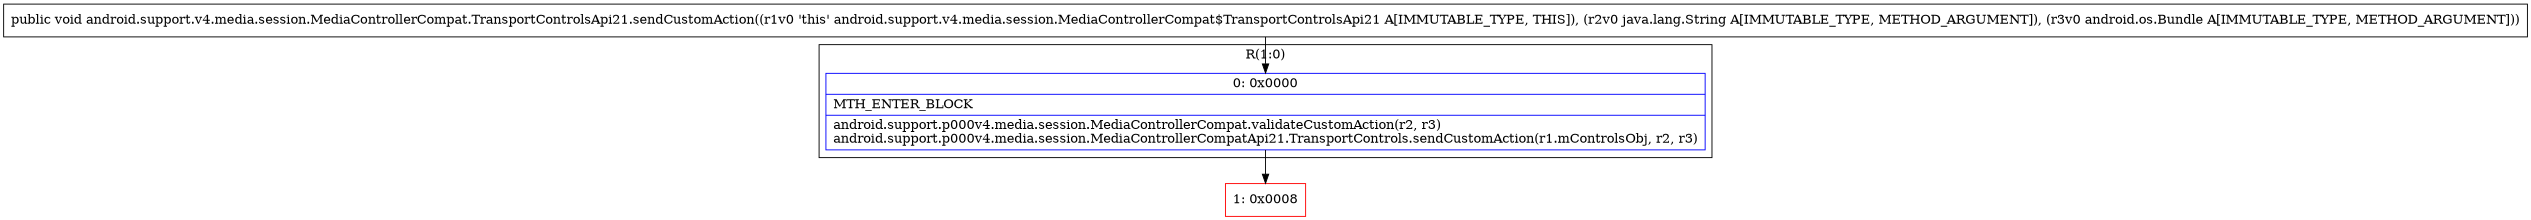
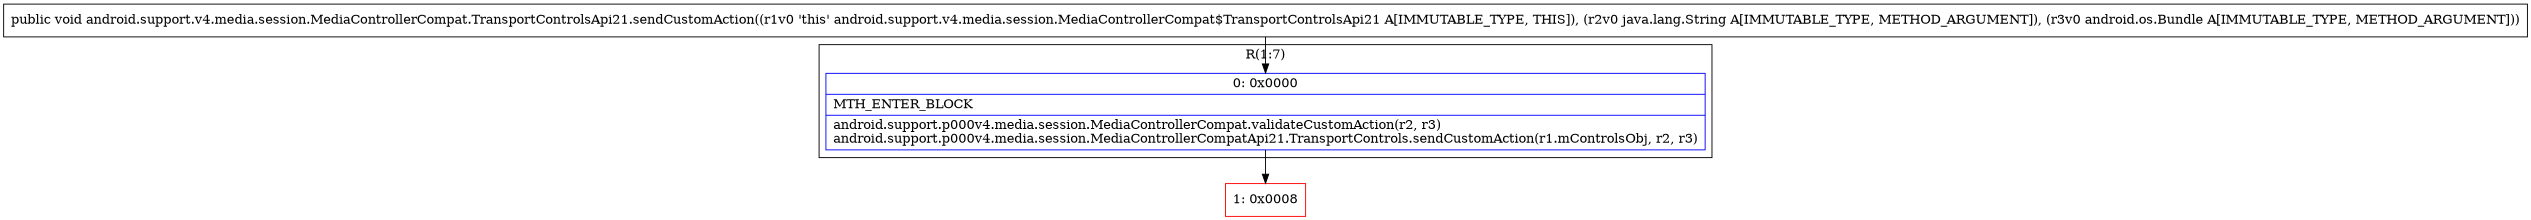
(1266, 55) -> (1266, 55)
